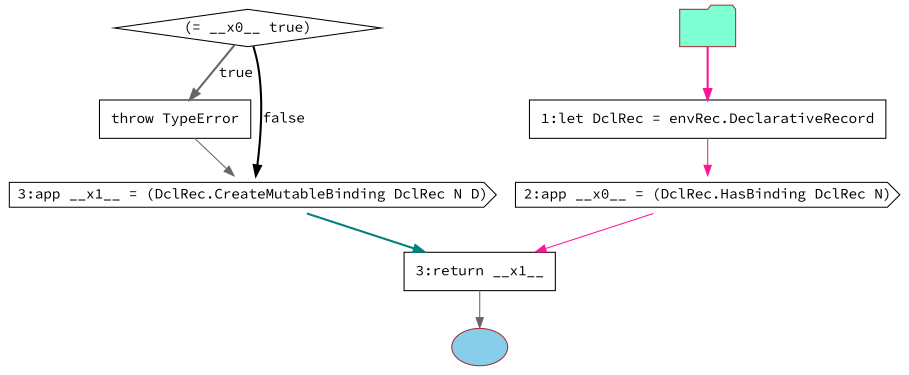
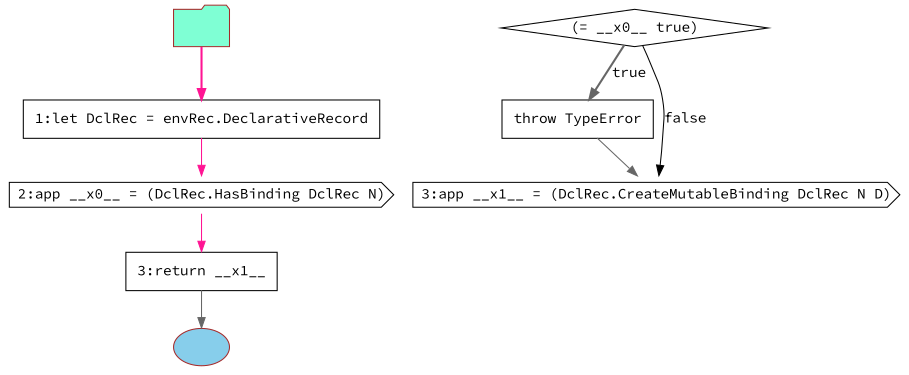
(261, 106) -> (663, 104)
(361, 231) -> none
